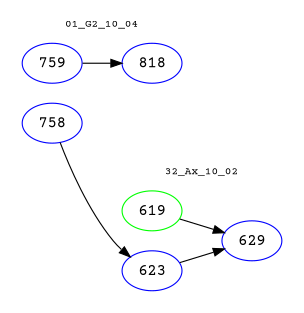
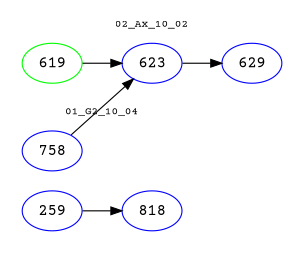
(52, 63) -> (52, 211)
(202, 171) -> (152, 24)
(197, 224) -> (97, 63)
